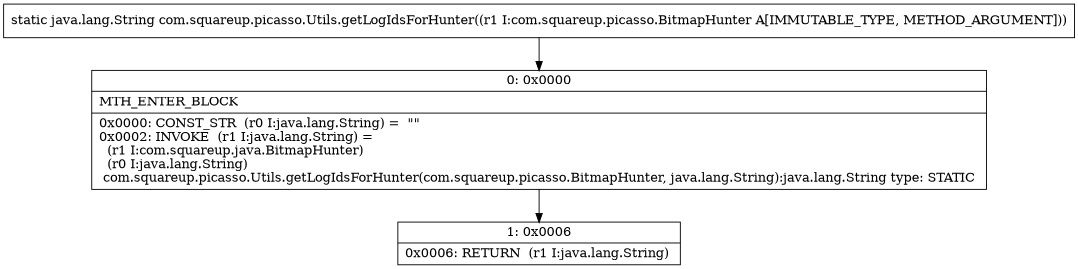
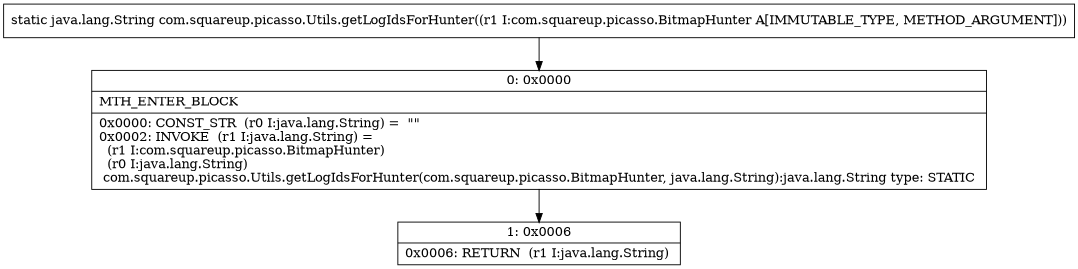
(232, 151) -> (242, 151)
